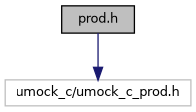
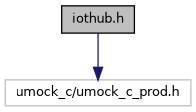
(98, 19) -> (98, 19)
